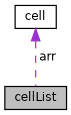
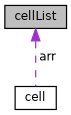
(36, 64) -> (36, 64)
